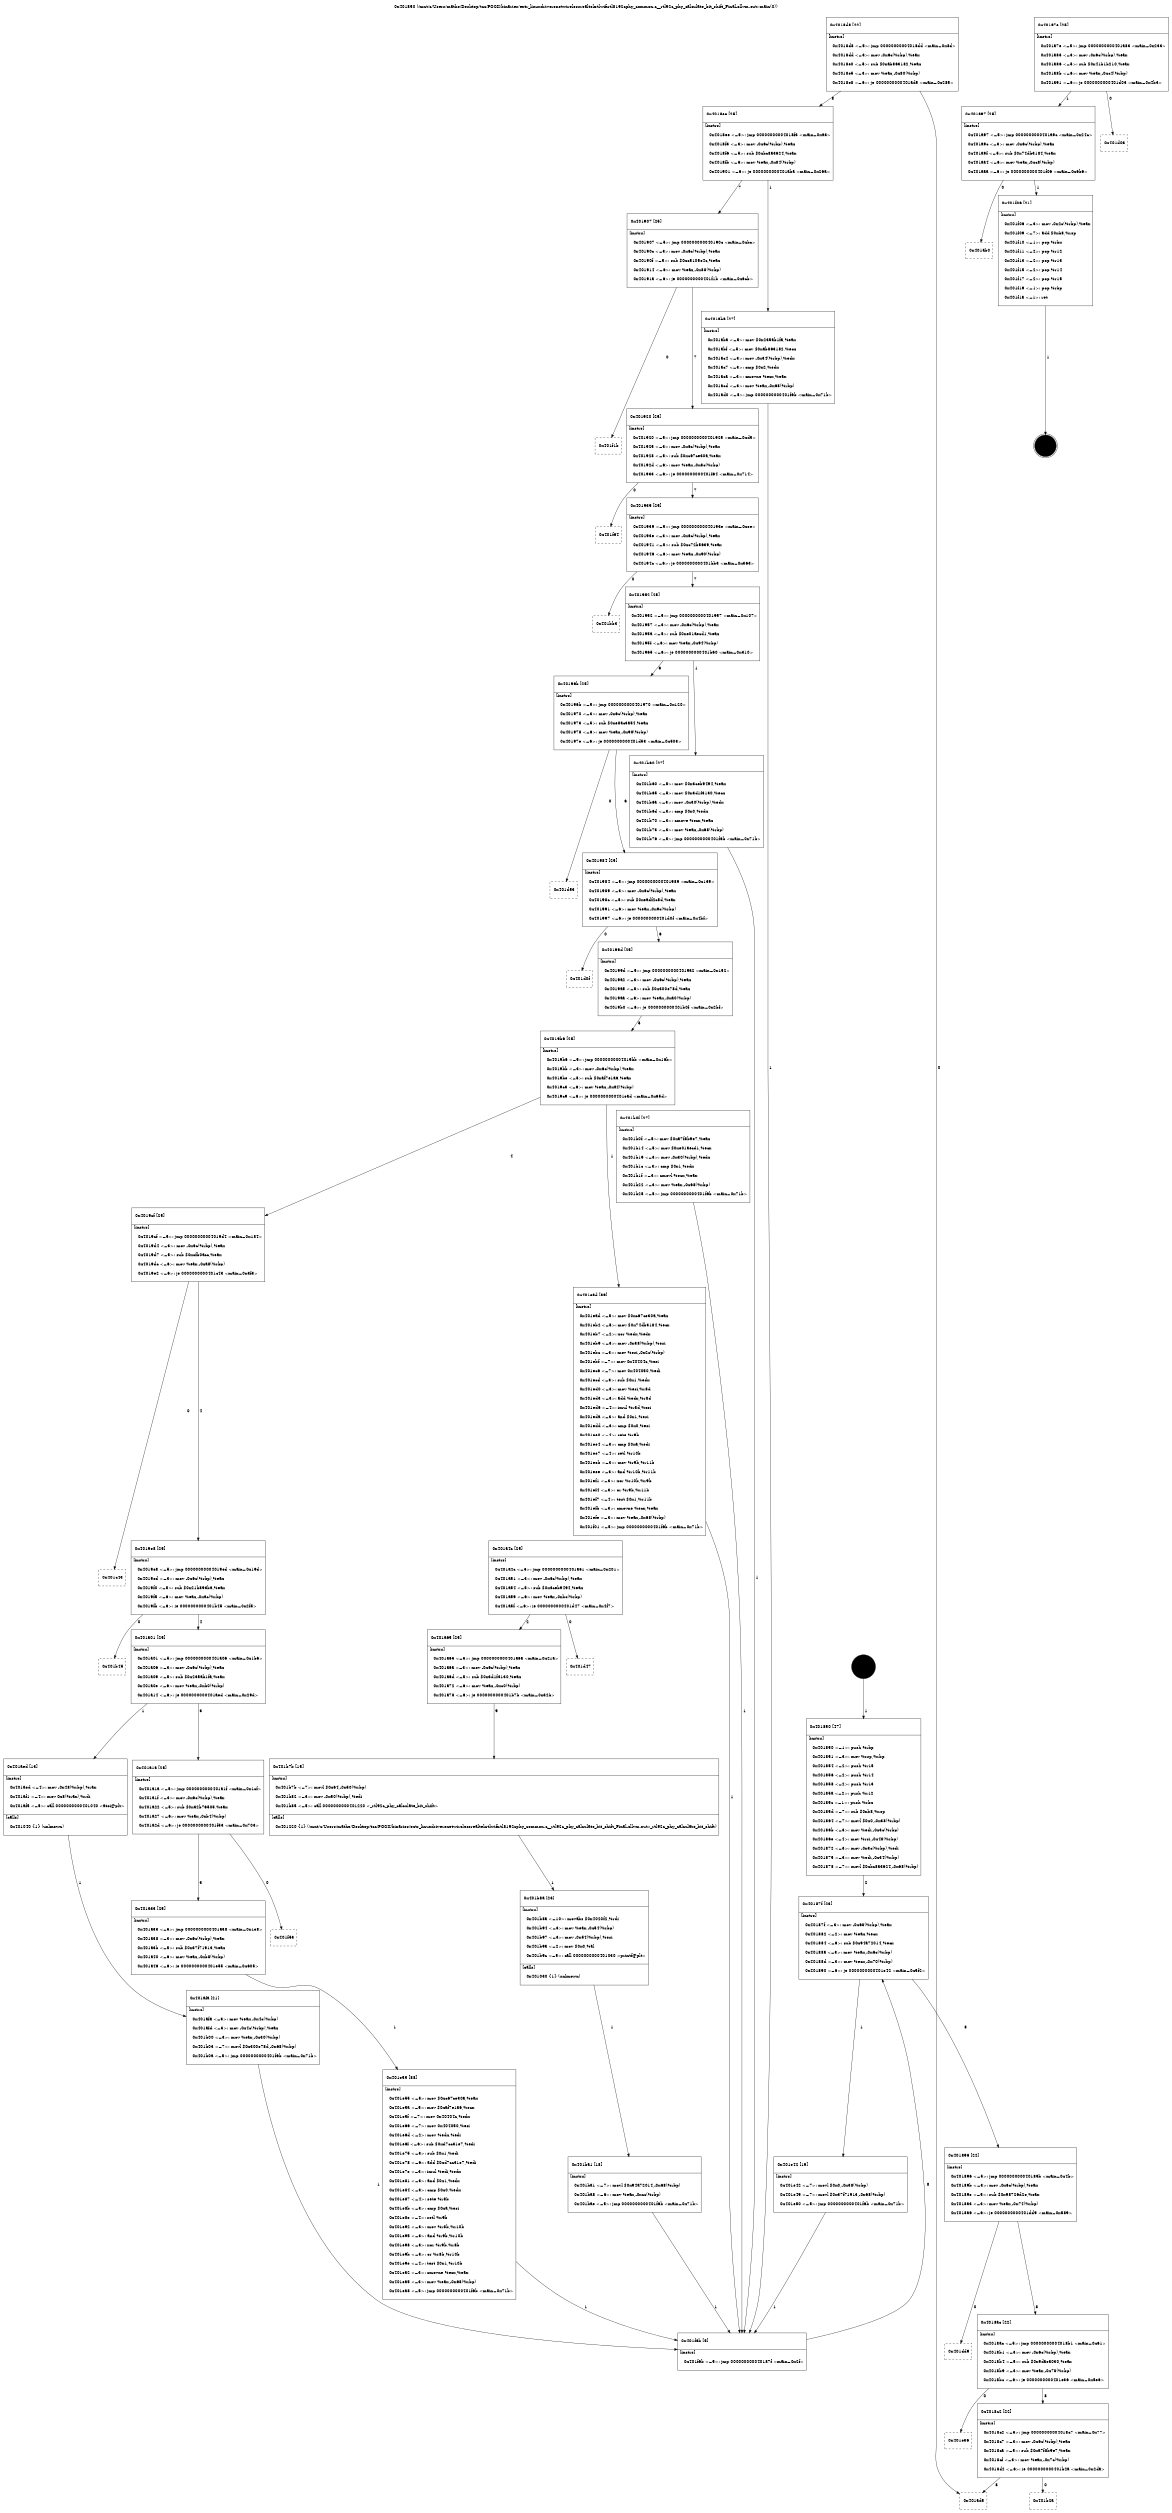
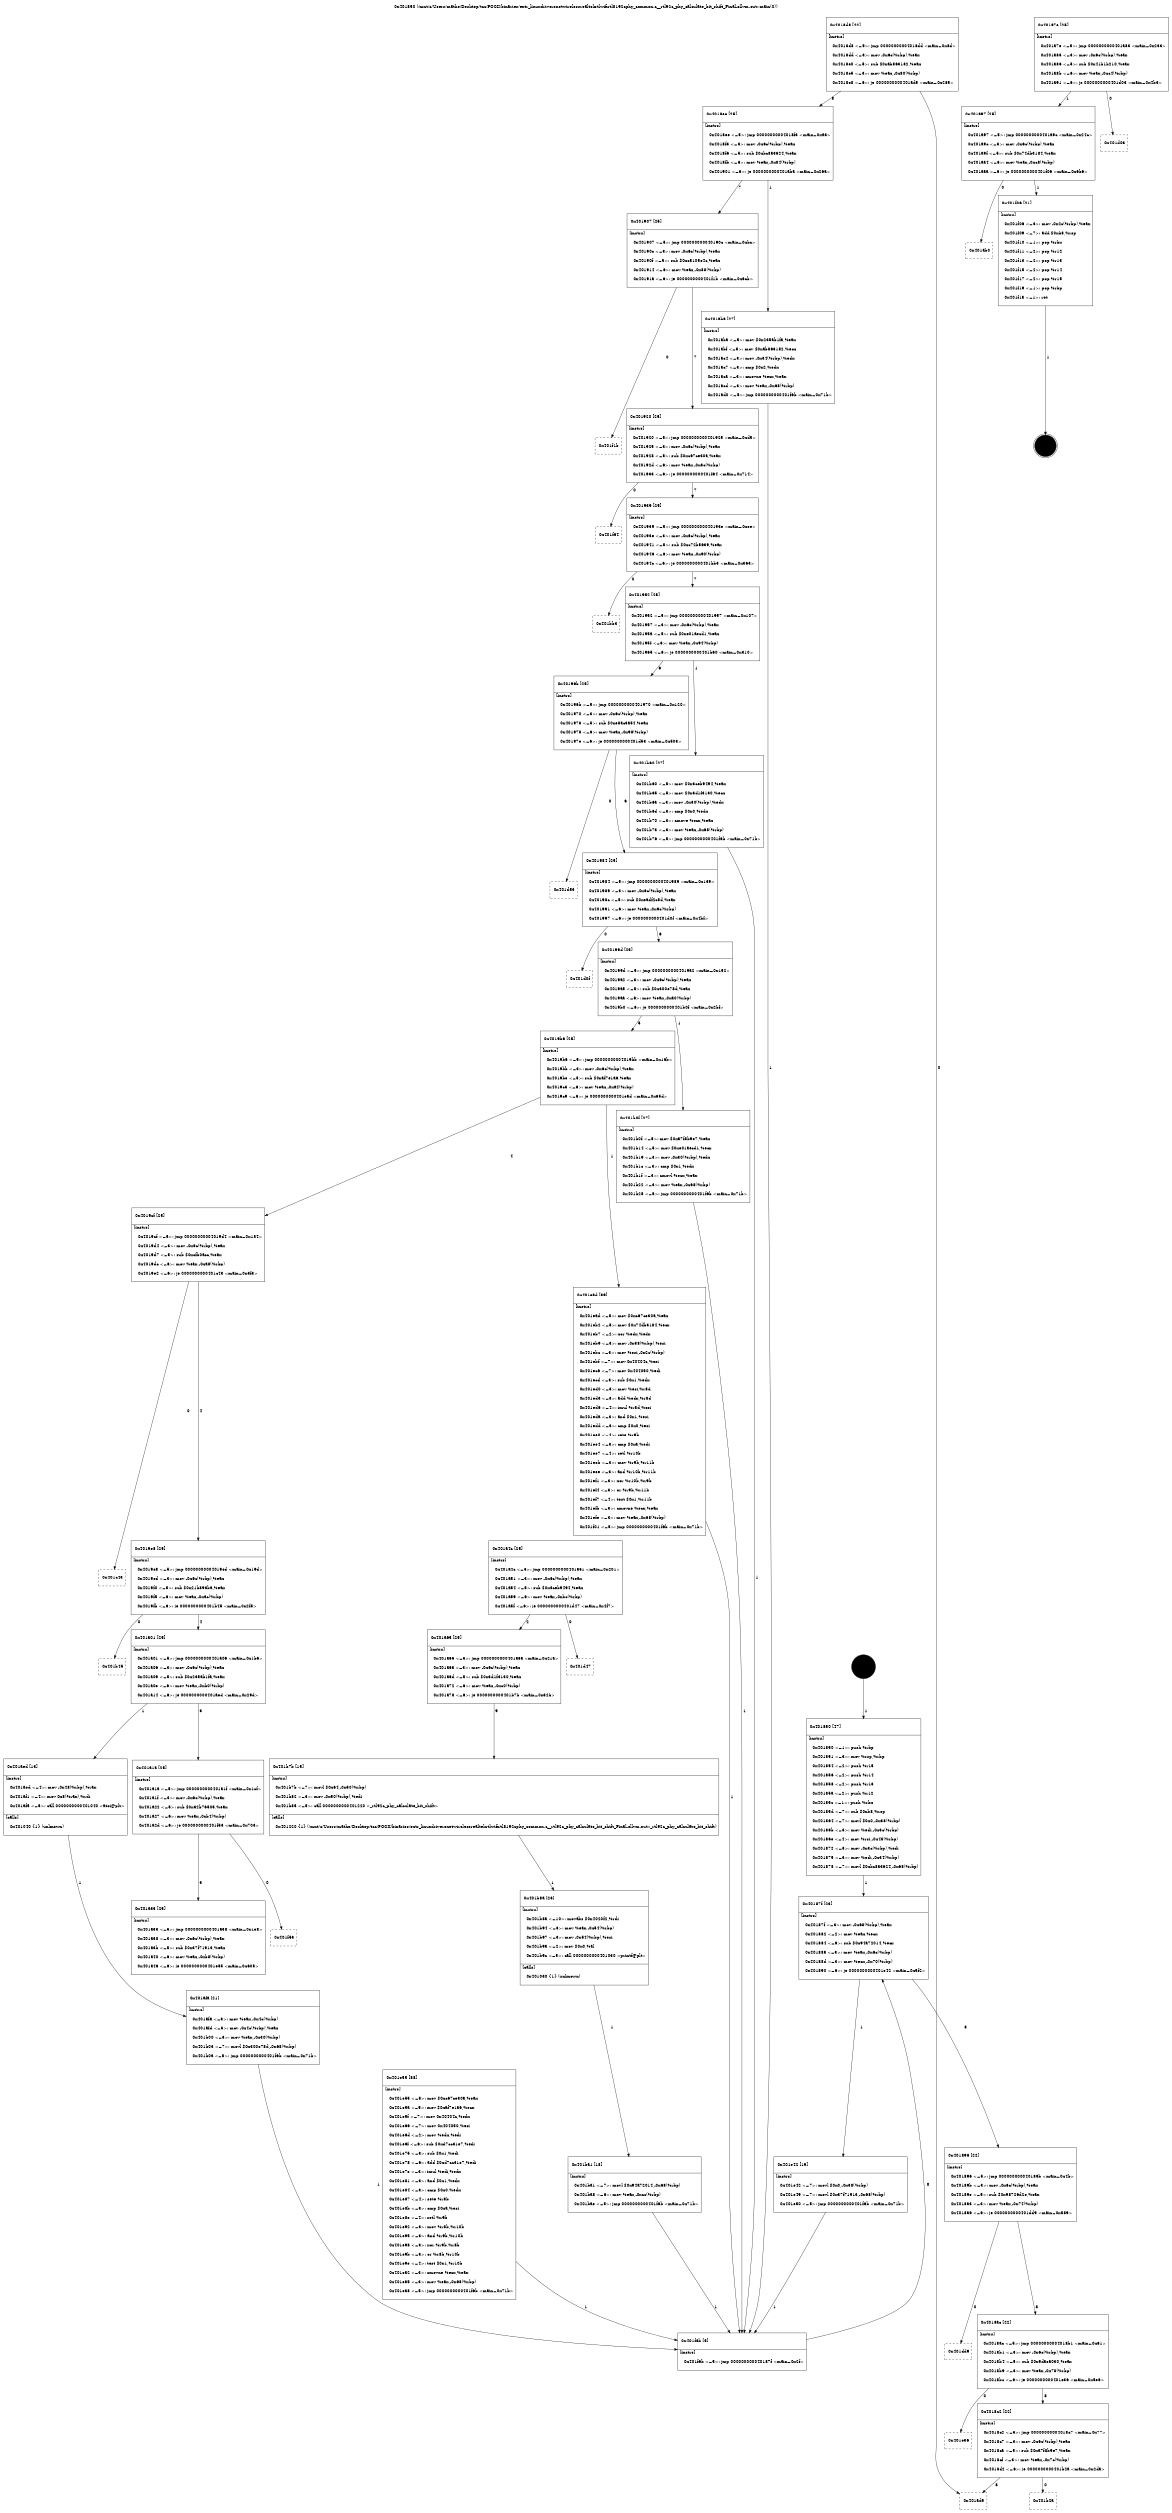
none -> (681, 1061)
(866, 1883) -> (866, 1883)
(334, 1998) -> none
